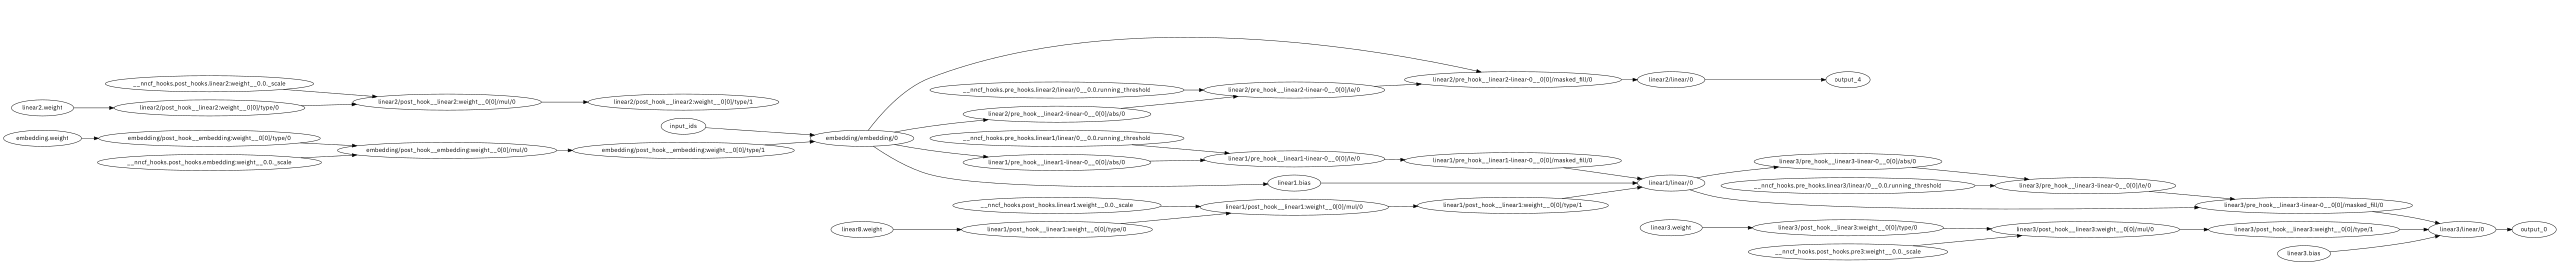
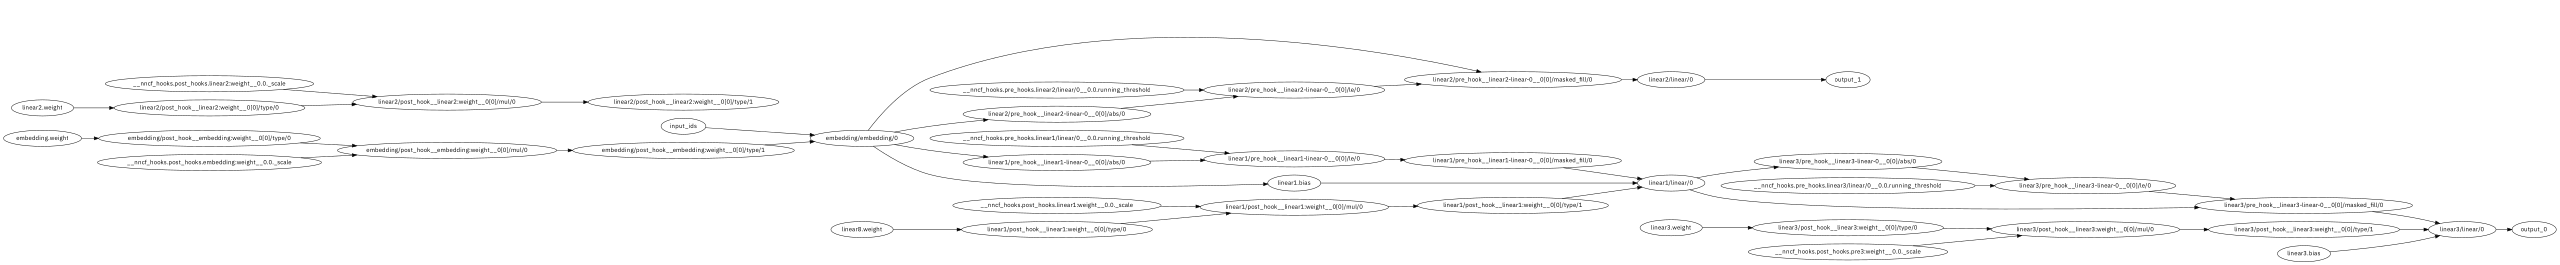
(1848, 80) -> (1848, 80)
